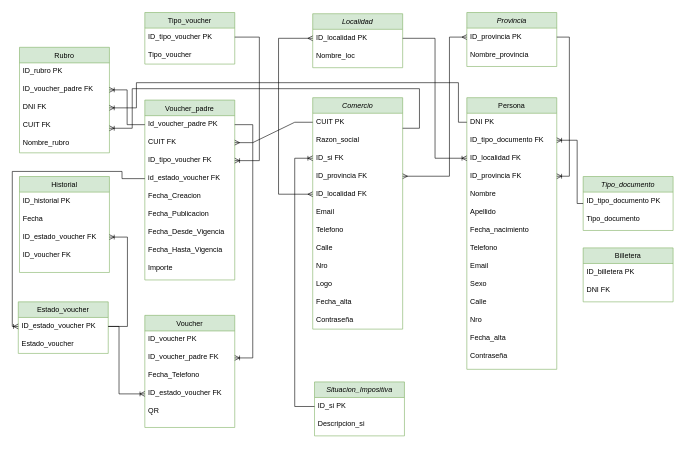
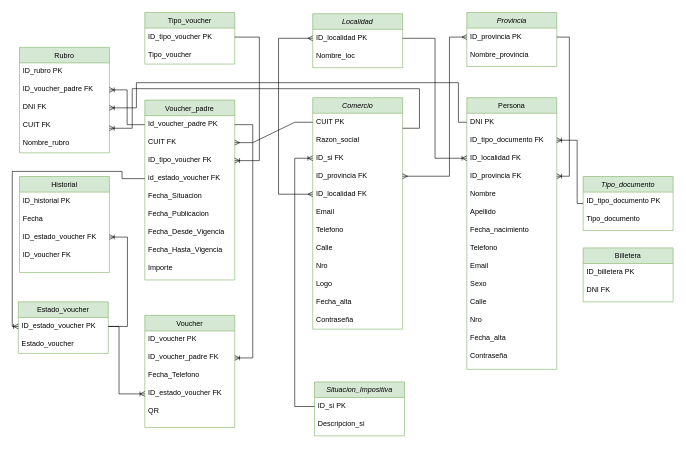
(175, 196) -> (177, 196)
